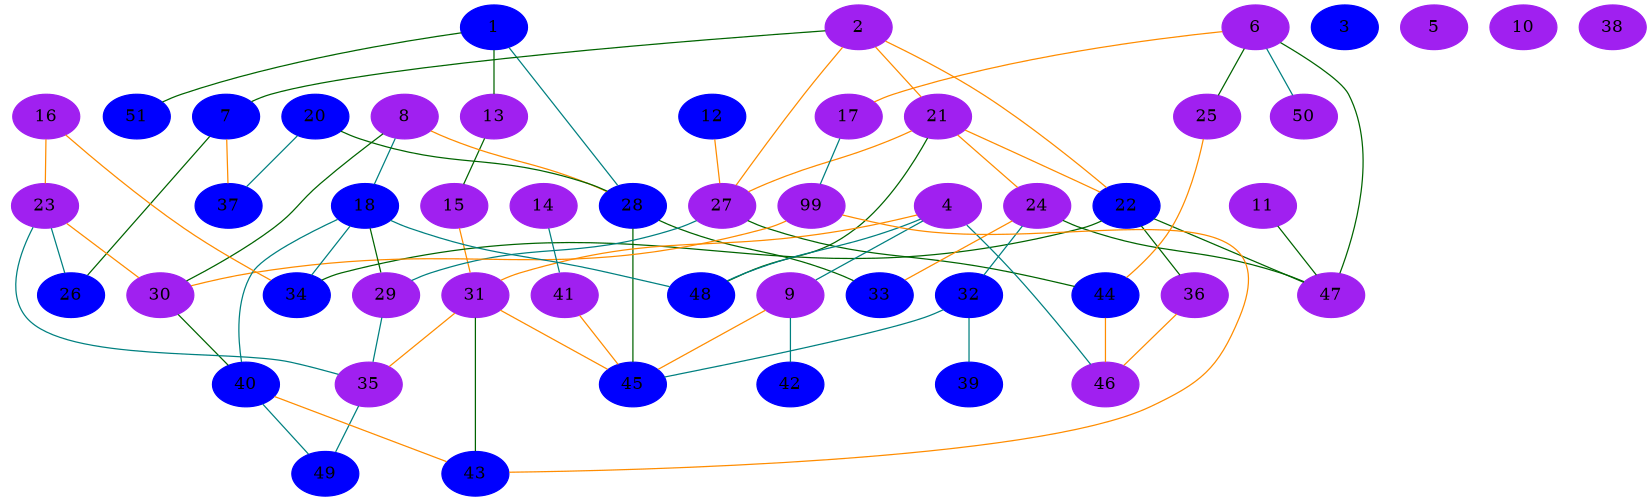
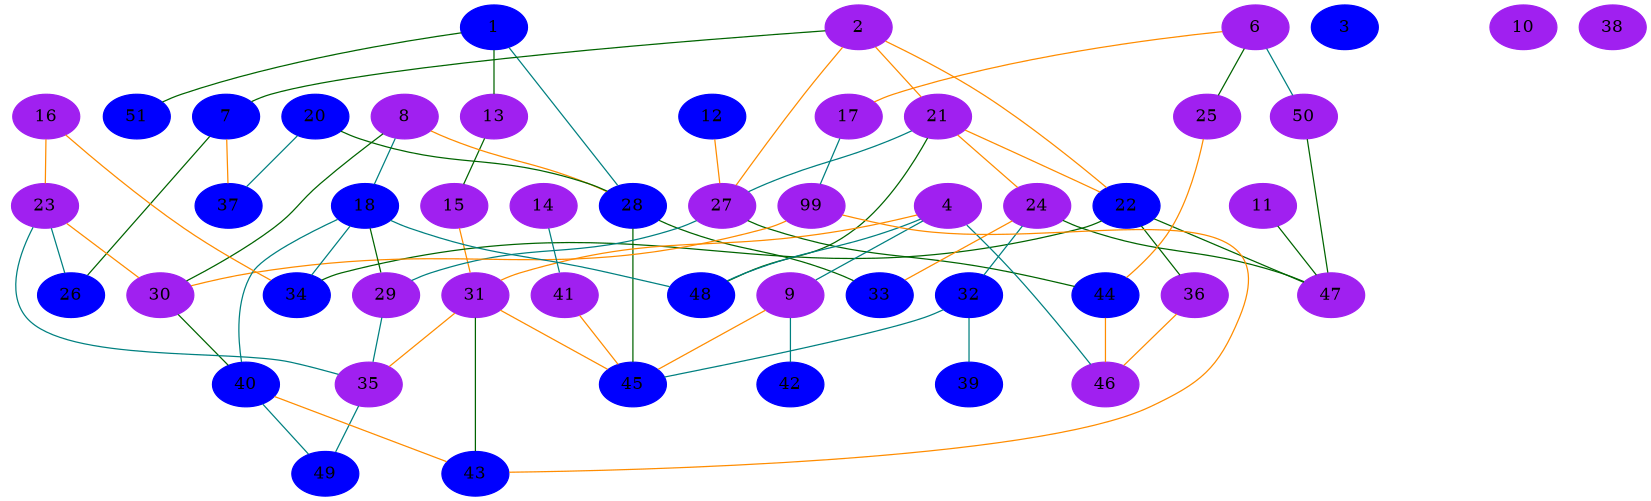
(1434, 27) -> none
(1362, 141) -> (1318, 206)
(843, 157) -> (843, 157)
